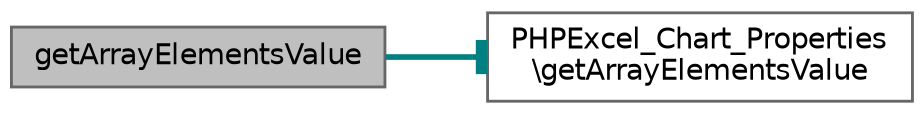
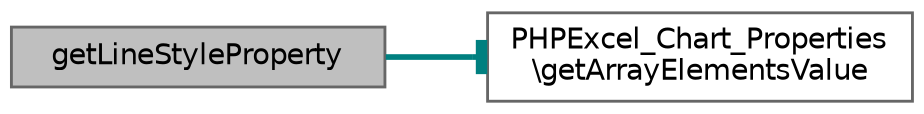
(198, 57) -> (198, 57)
